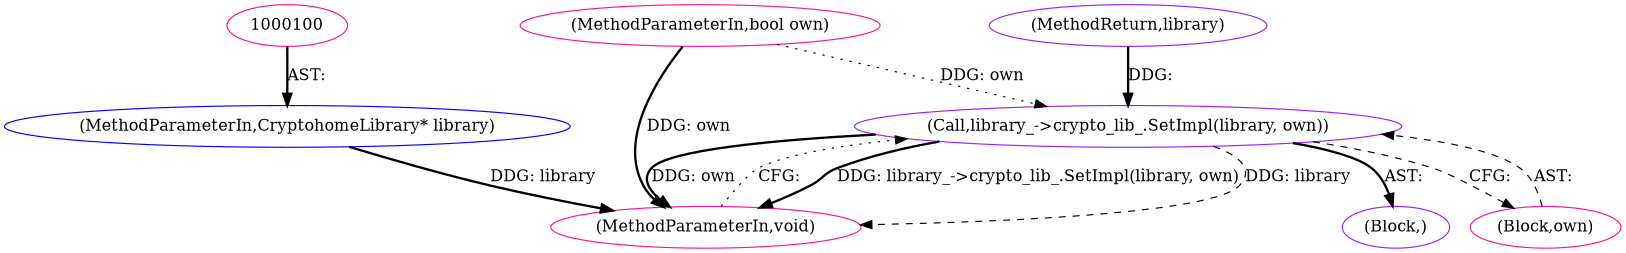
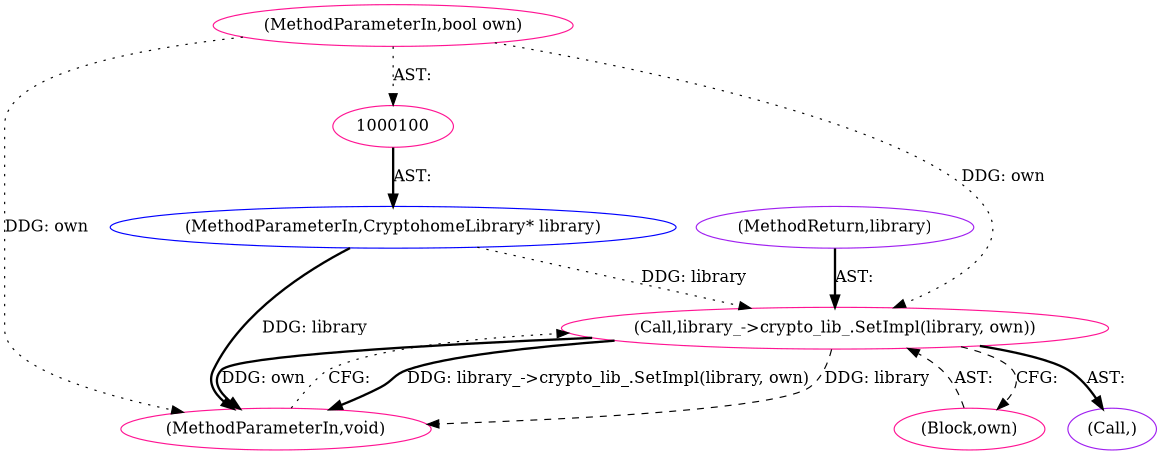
none -> (393, 70)
(1153, 76) -> (857, 278)
(641, 120) -> (5, 191)
(1128, 126) -> (835, 328)
(1396, 227) -> (1112, 429)
none -> (608, 276)
